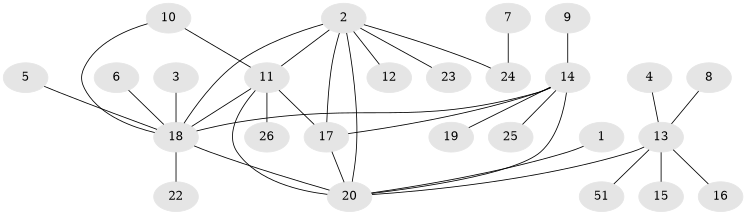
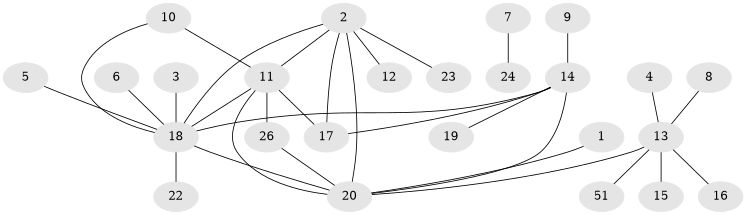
(428, 45) -> none
(511, 137) -> none
(338, 167) -> (308, 167)
